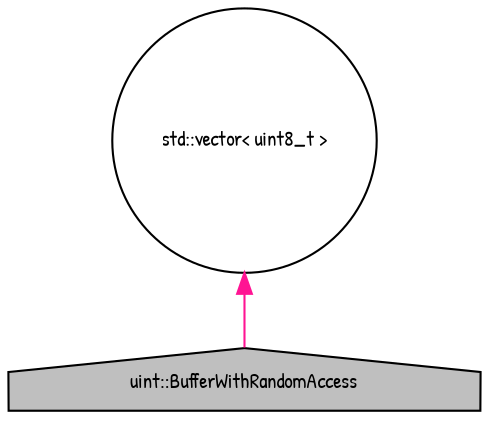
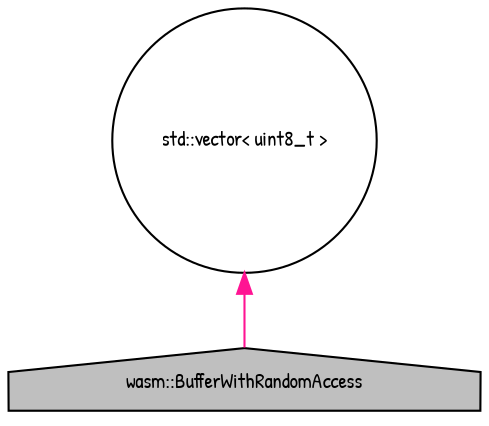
(244, 383) -> (244, 383)
